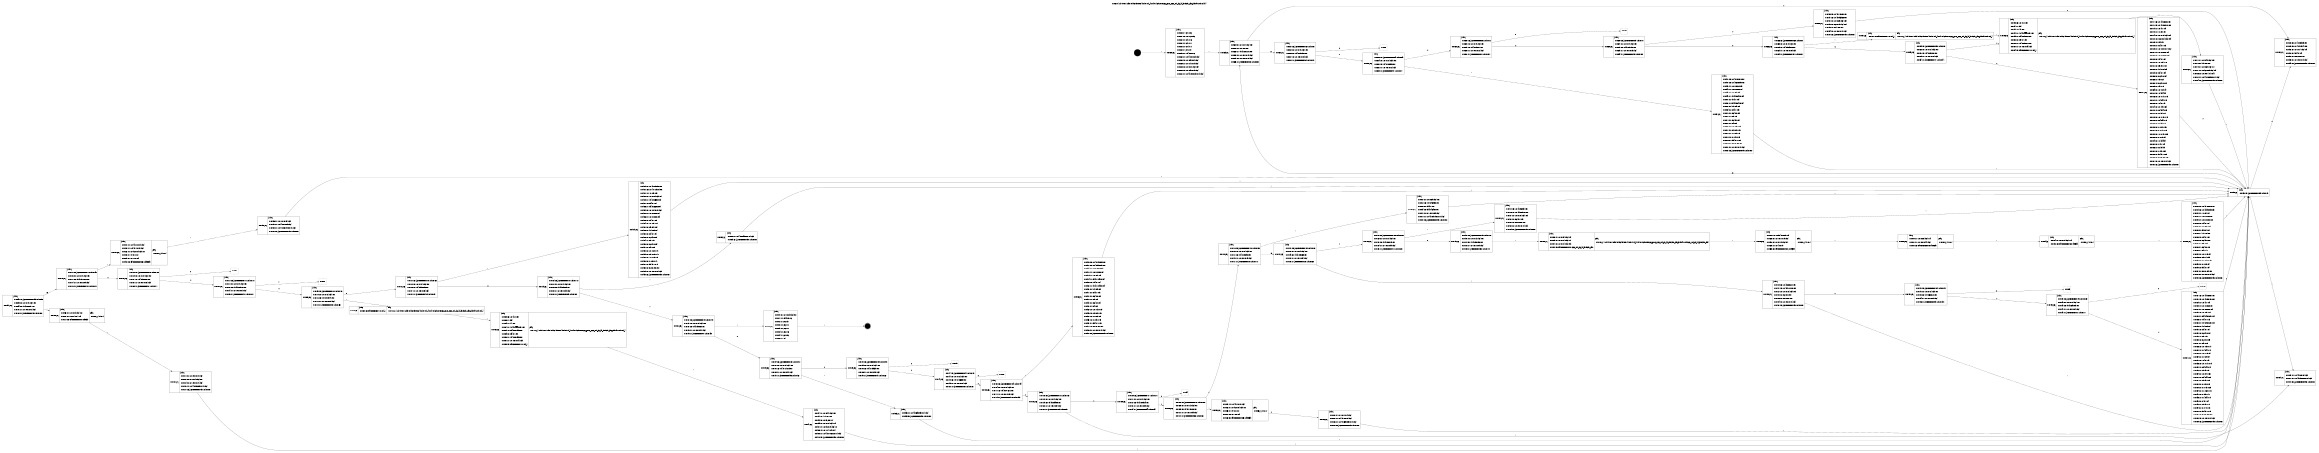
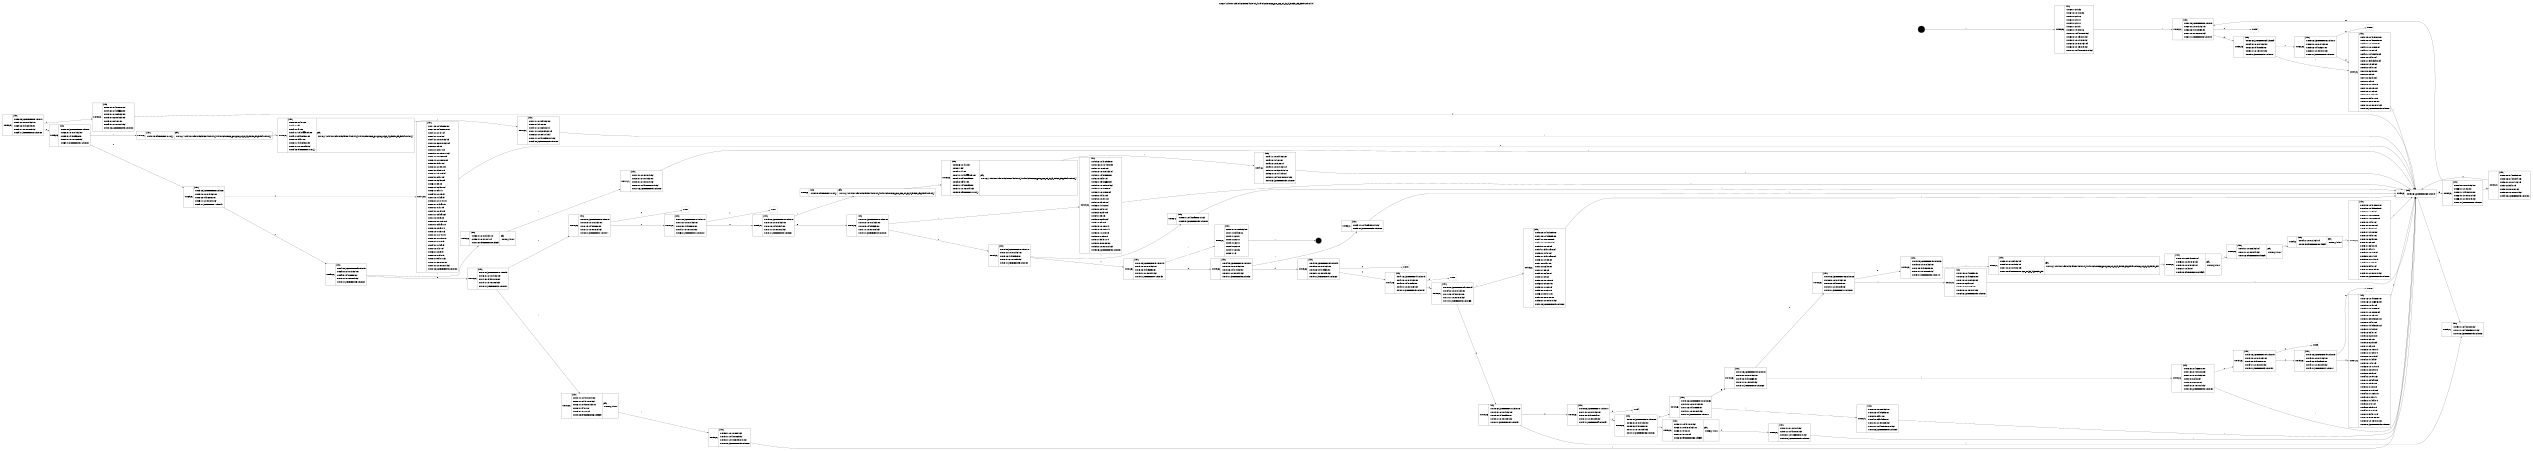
(1547, 47) -> (2342, 59)
(1972, 47) -> (275, 235)
(1211, 53) -> (2133, 29)
(2270, 128) -> (2455, 178)
